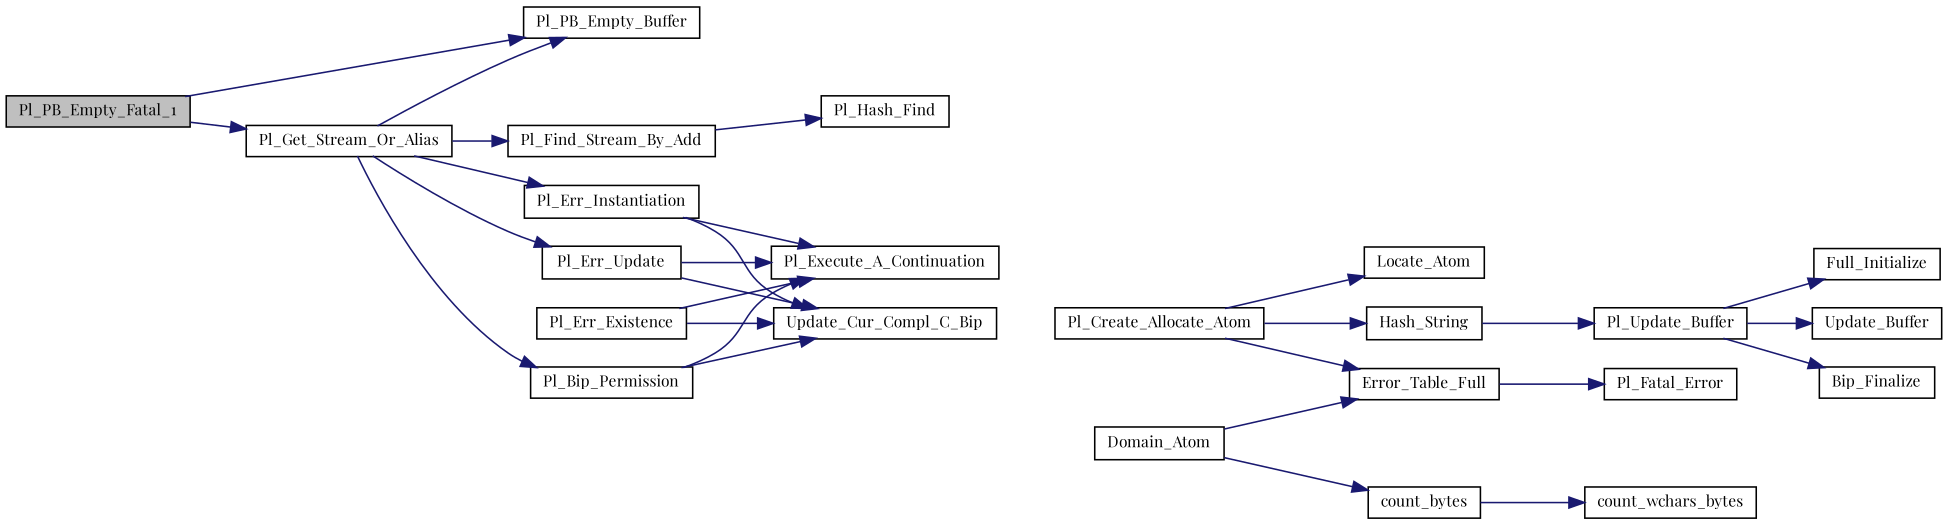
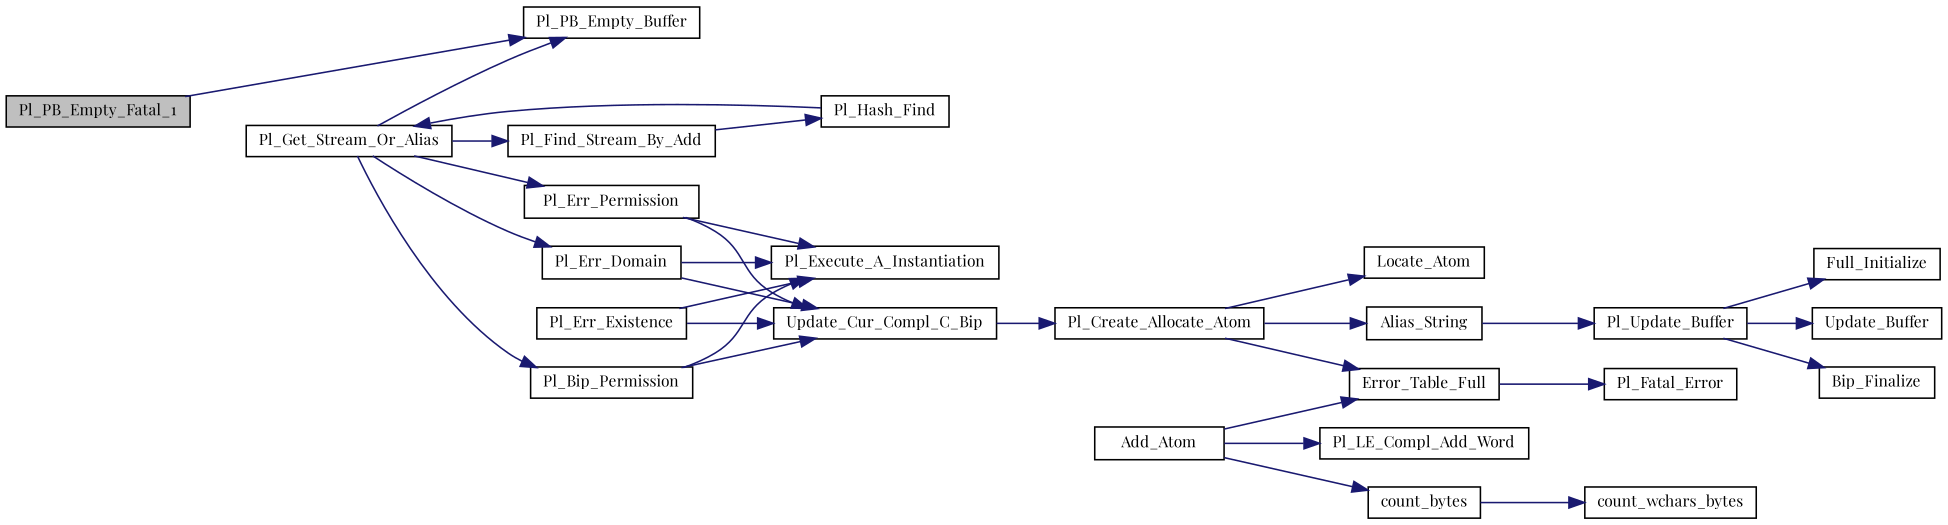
(211, 125) -> (625, 105)
(612, 202) -> (612, 202)
(612, 263) -> (612, 263)
(885, 263) -> (885, 263)
none -> (1018, 323)
(1424, 323) -> (1424, 323)
(1159, 443) -> (1159, 443)
none -> (1424, 443)
